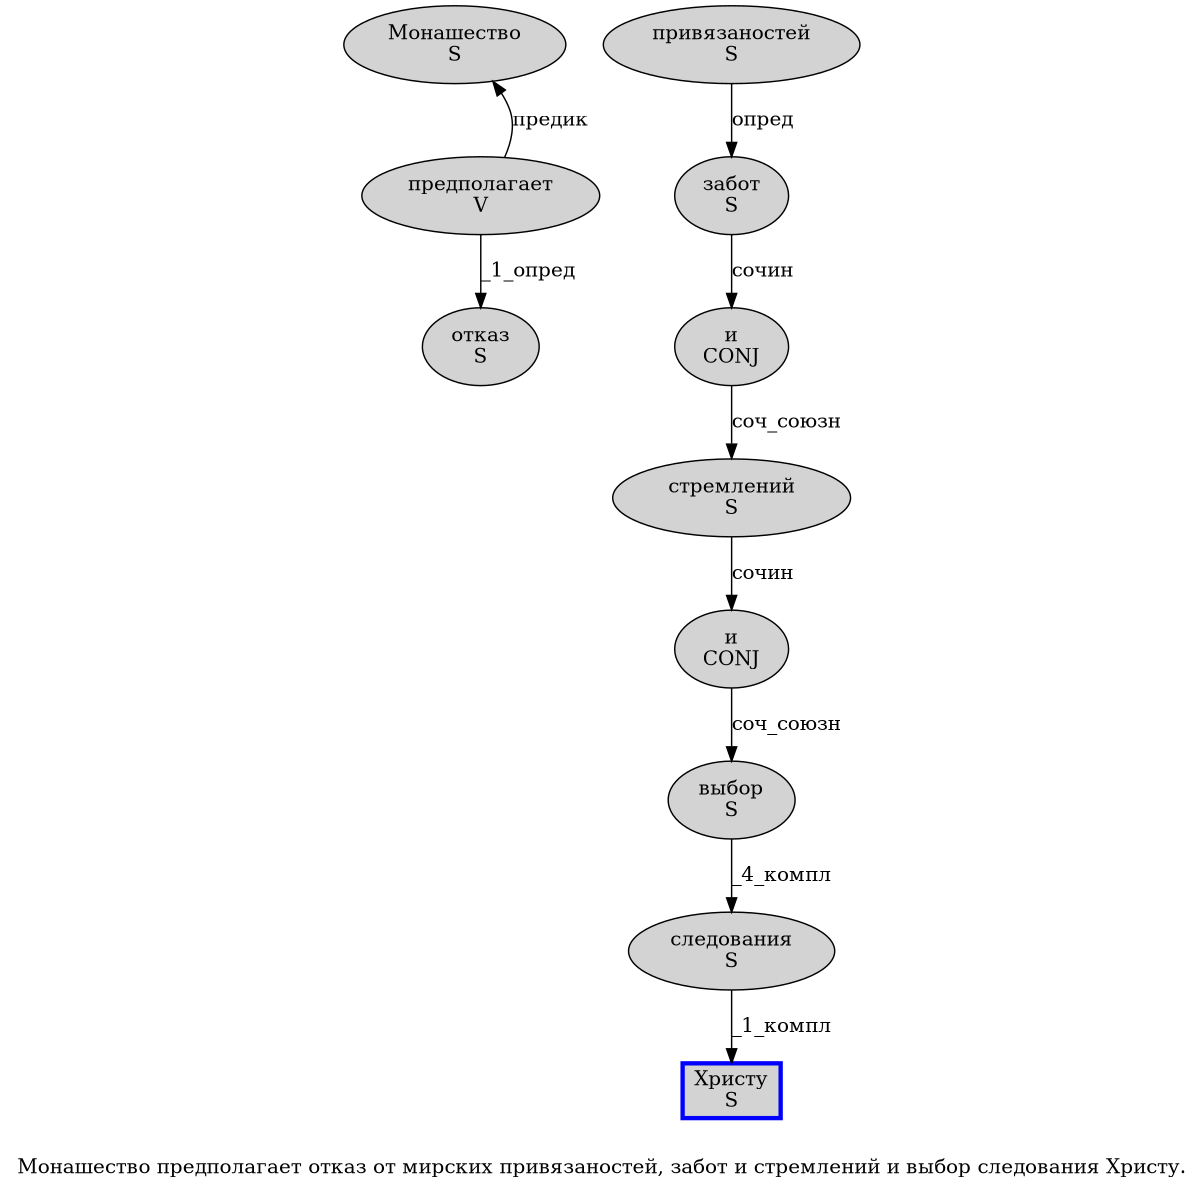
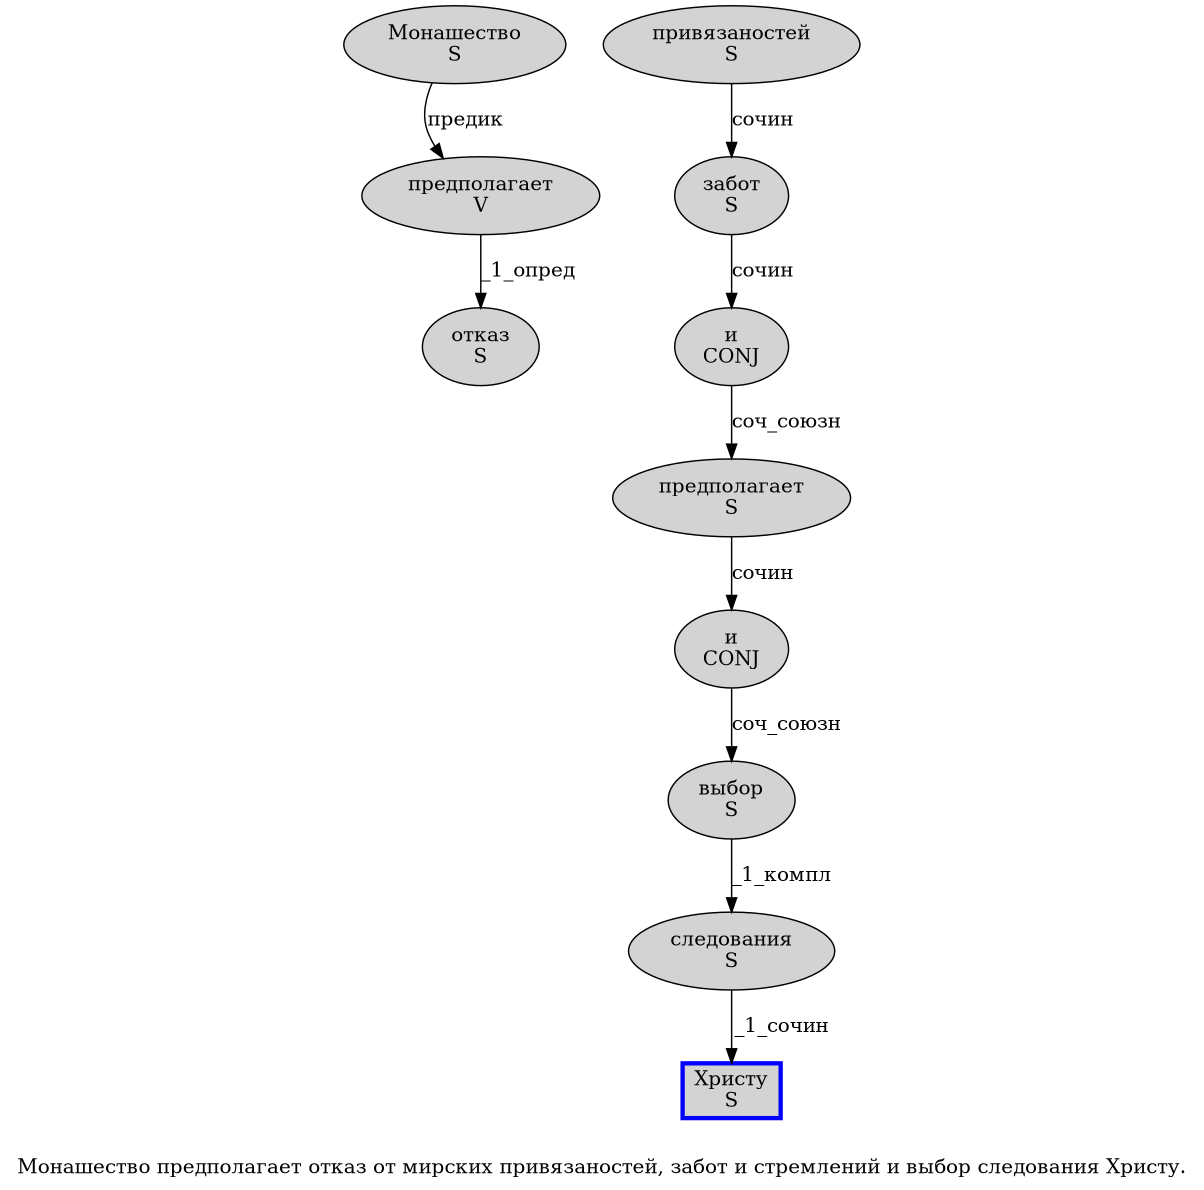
(763, 120) -> (763, 120)
(512, 125) -> (425, 115)
(732, 498) -> (732, 498)
(782, 876) -> (782, 876)
(782, 1027) -> (782, 1027)
